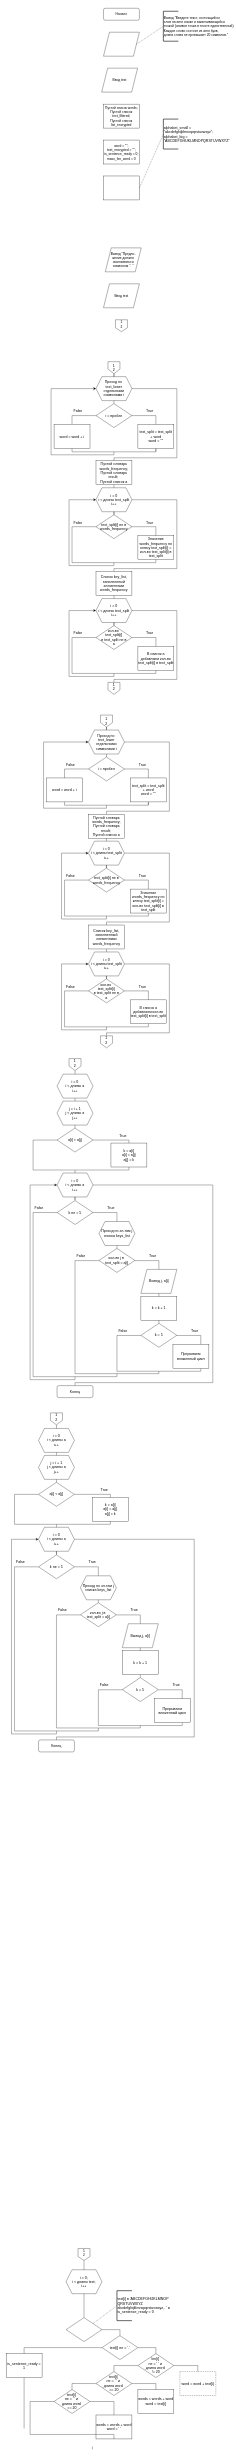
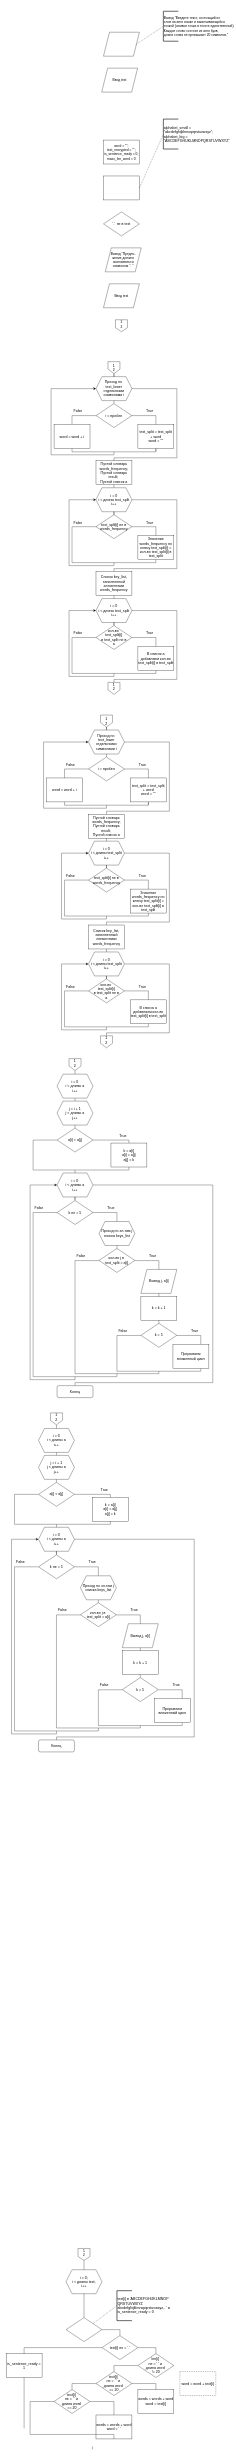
(122, 12) -> none
(122, 114) -> none
none -> (122, 222)
(189, 2367) -> none
